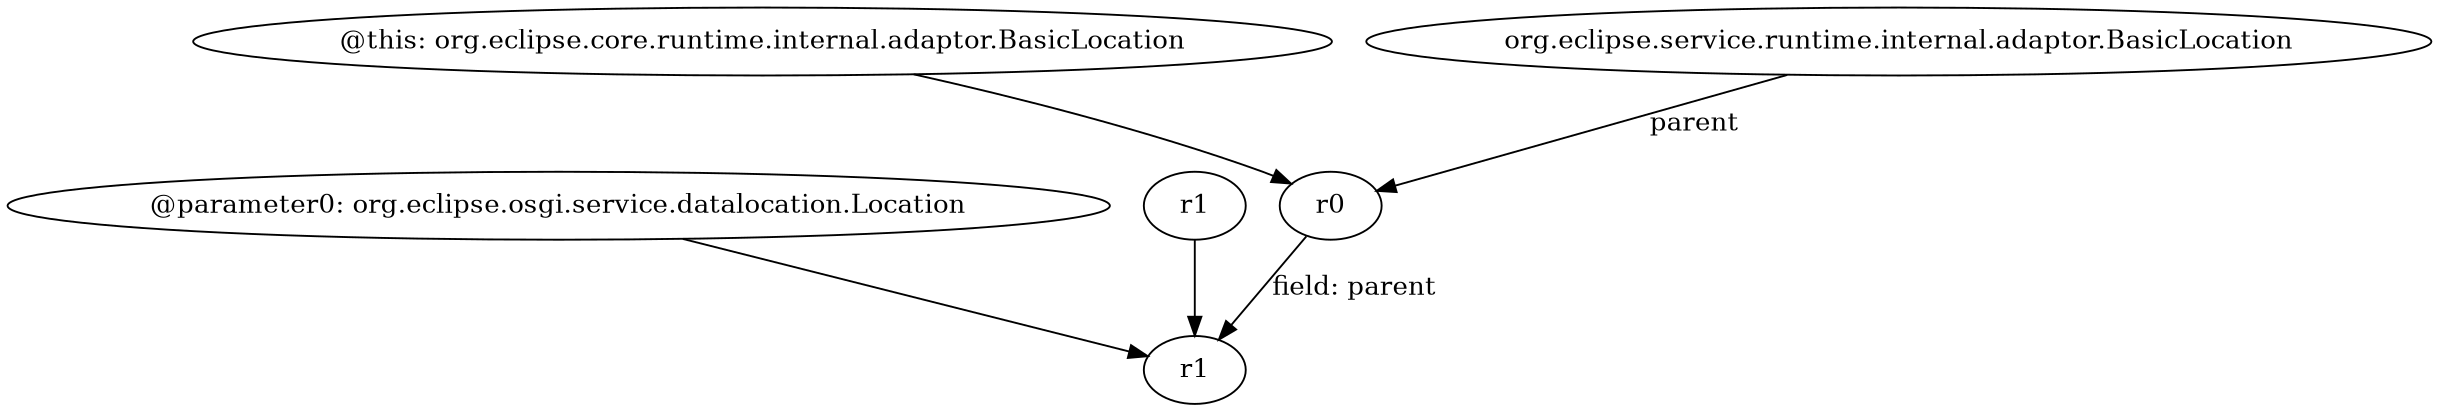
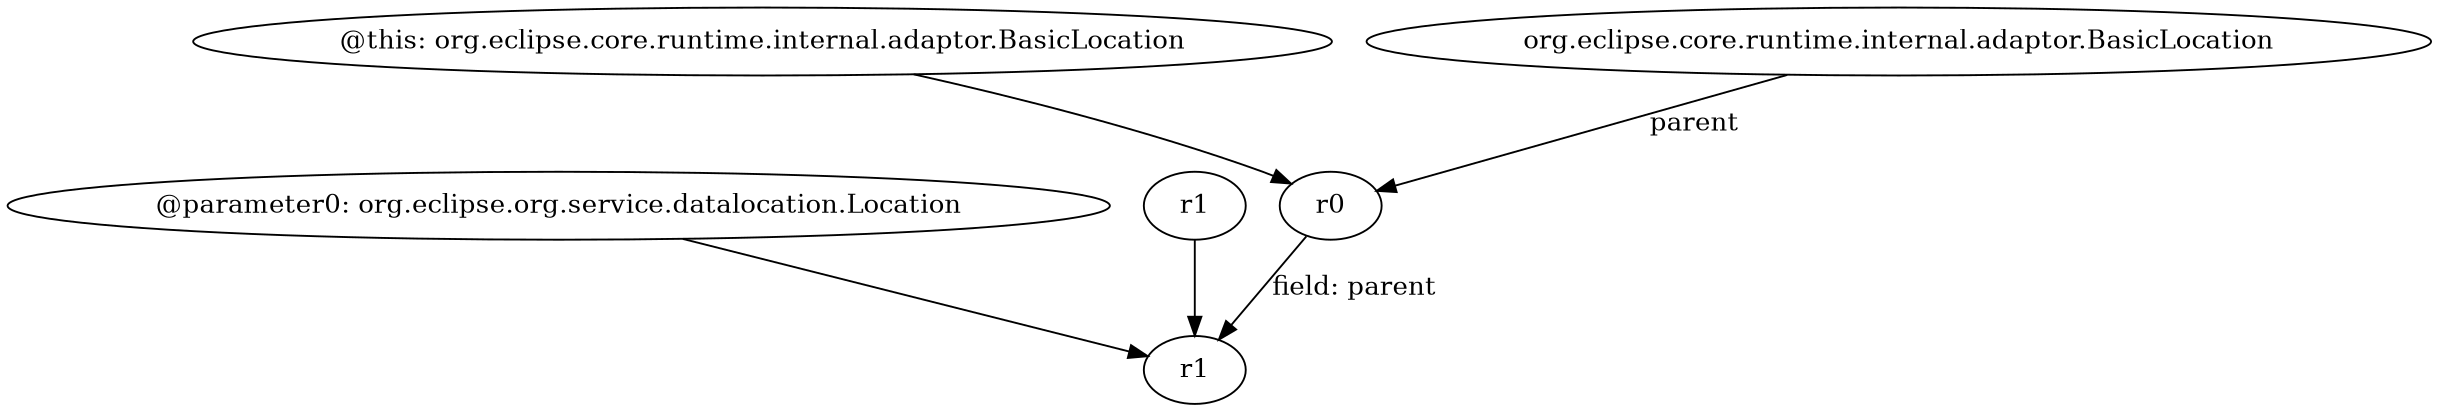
(1899, 42) -> (1899, 42)
(559, 206) -> (559, 206)
